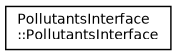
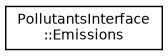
(88, 28) -> (84, 28)
